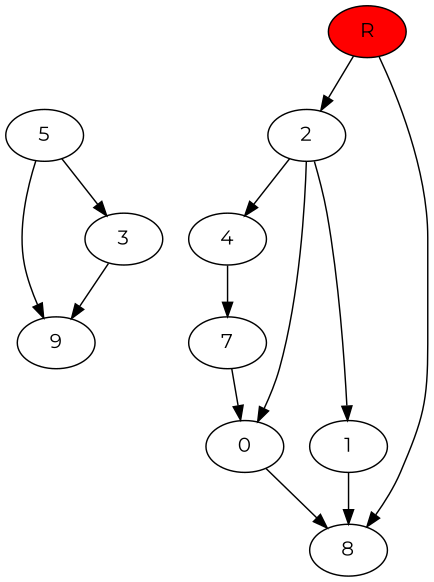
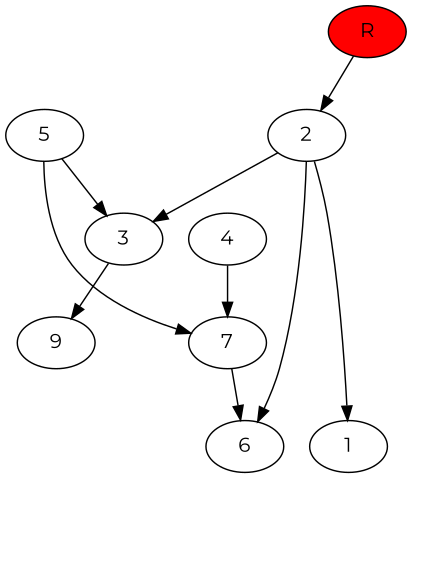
(272, 182) -> (222, 184)
(22, 233) -> (77, 271)
(245, 446) -> (245, 446)
(349, 550) -> none
